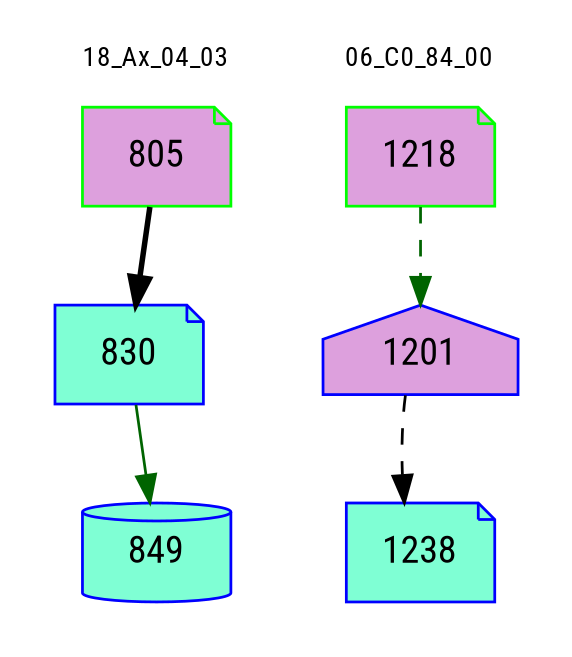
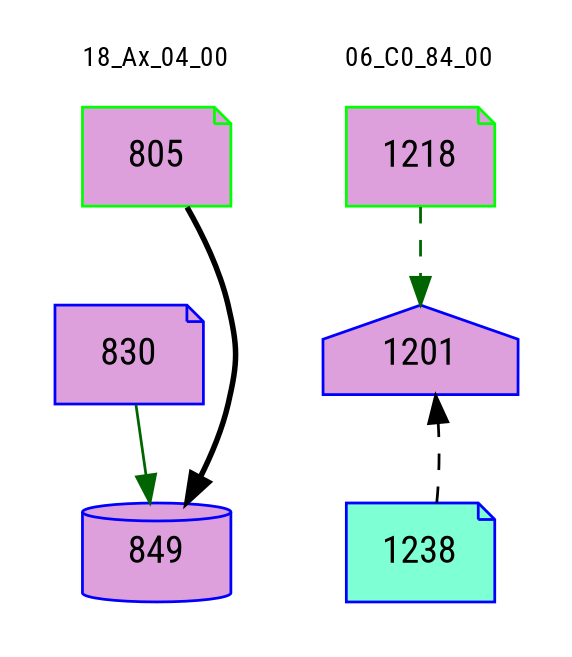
(157, 59) -> (157, 59)
(145, 242) -> (235, 340)
(129, 355) -> (129, 355)
(402, 435) -> (439, 463)
(157, 552) -> (157, 552)
